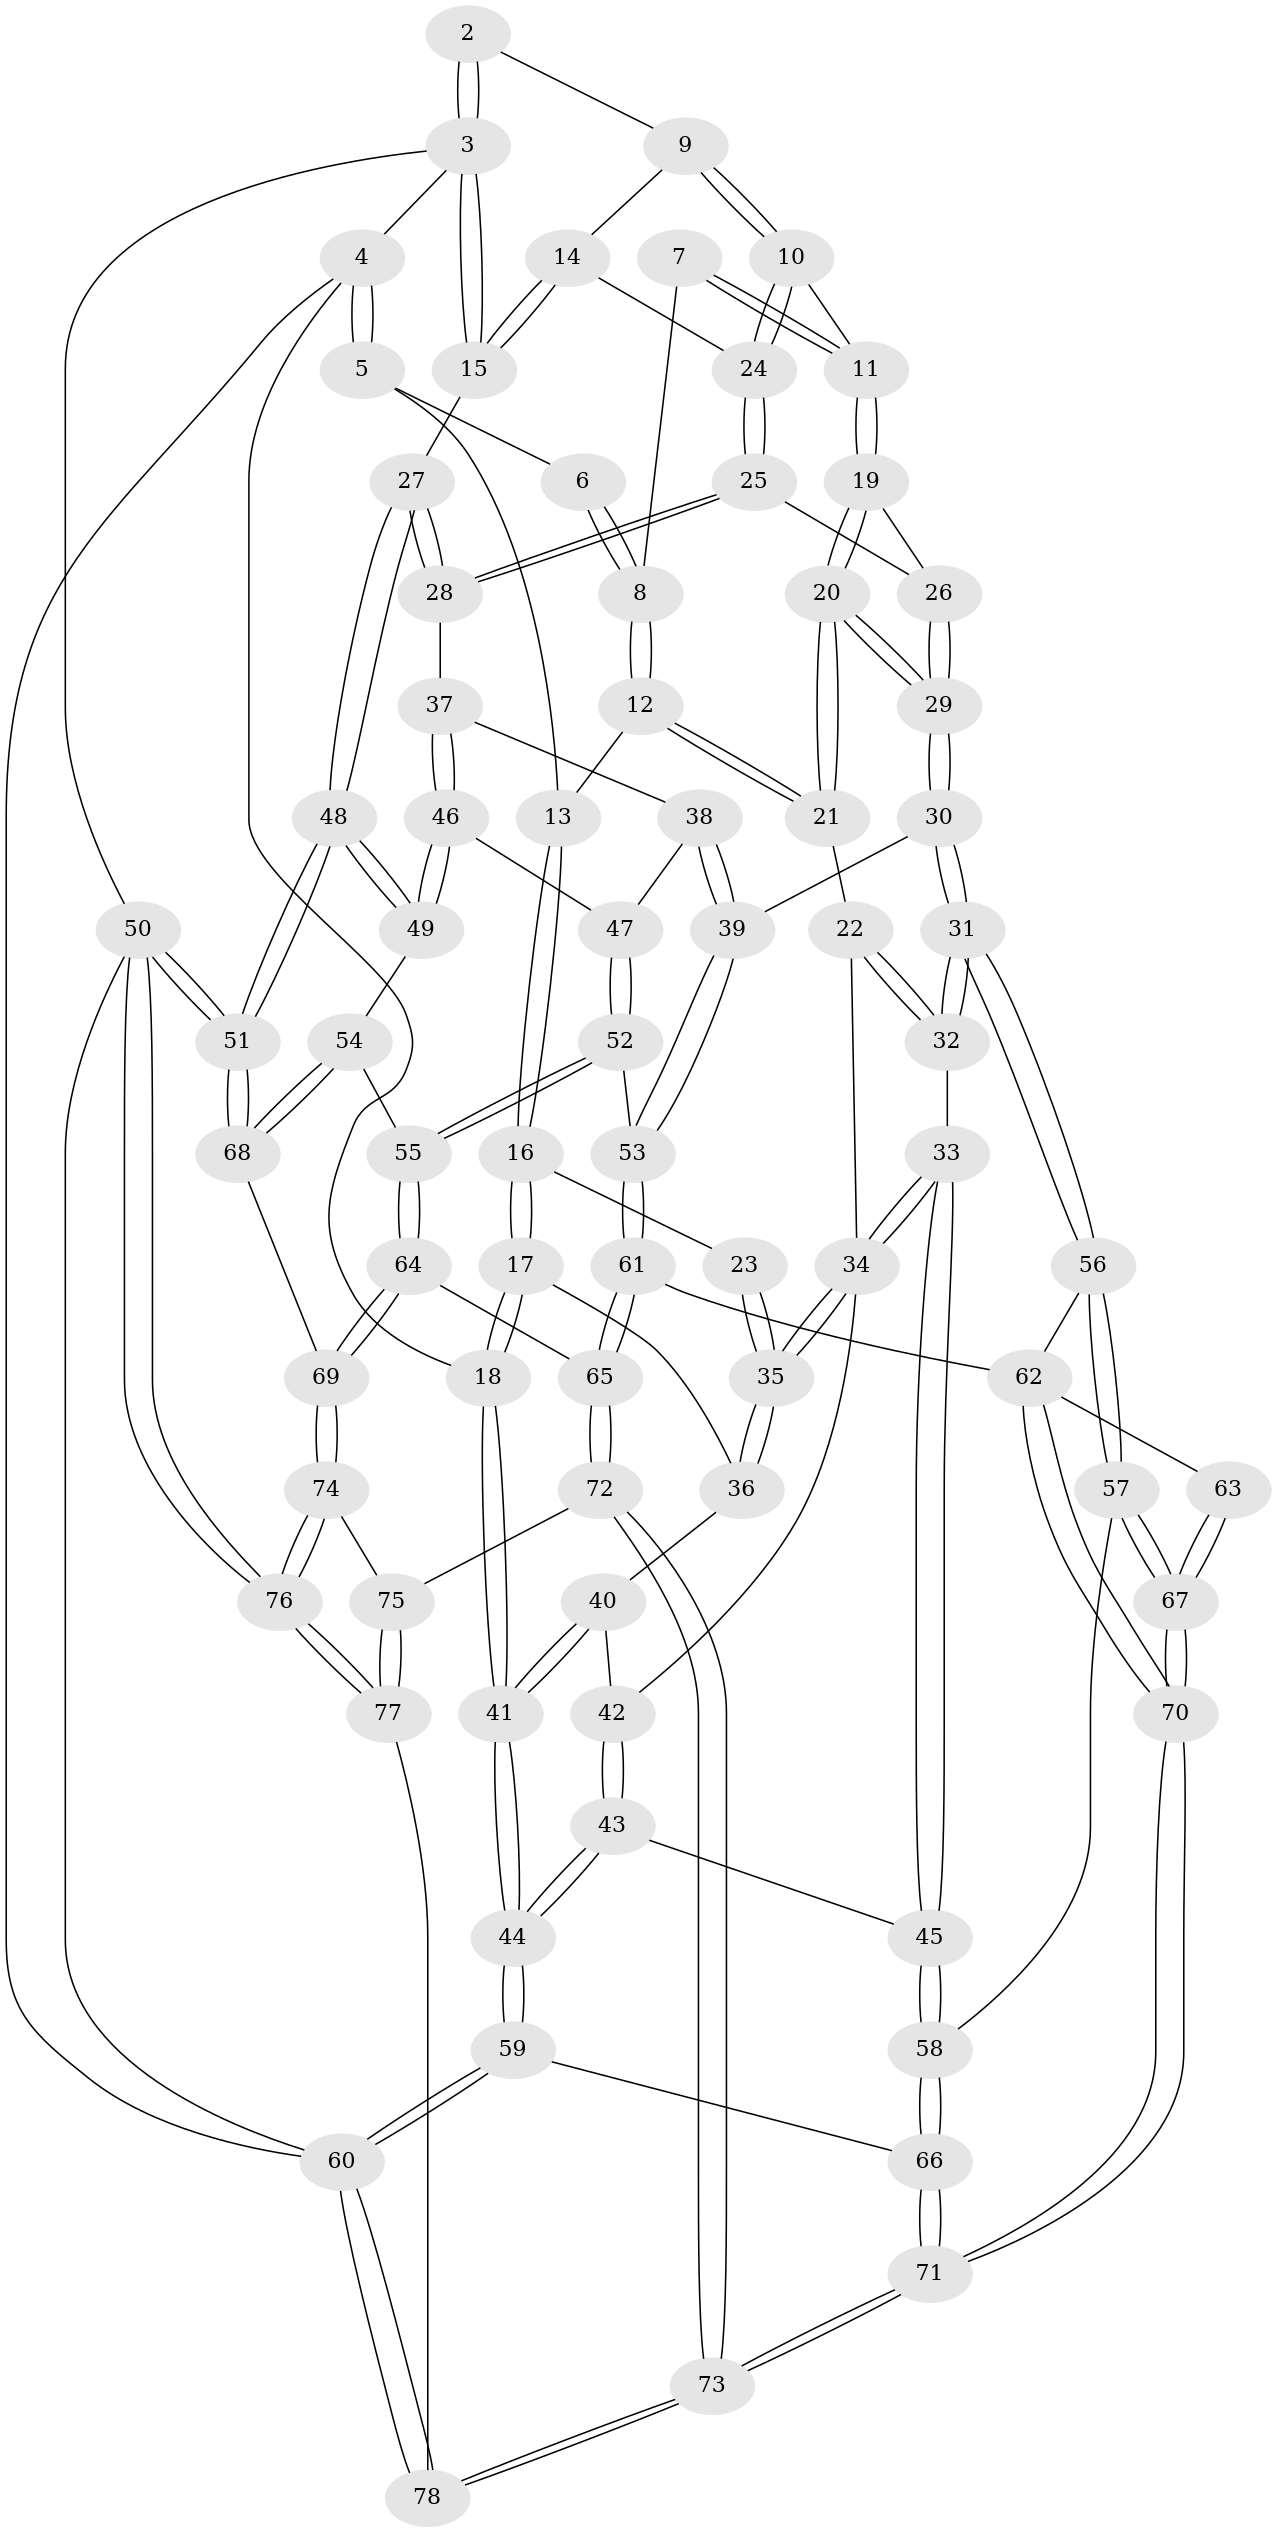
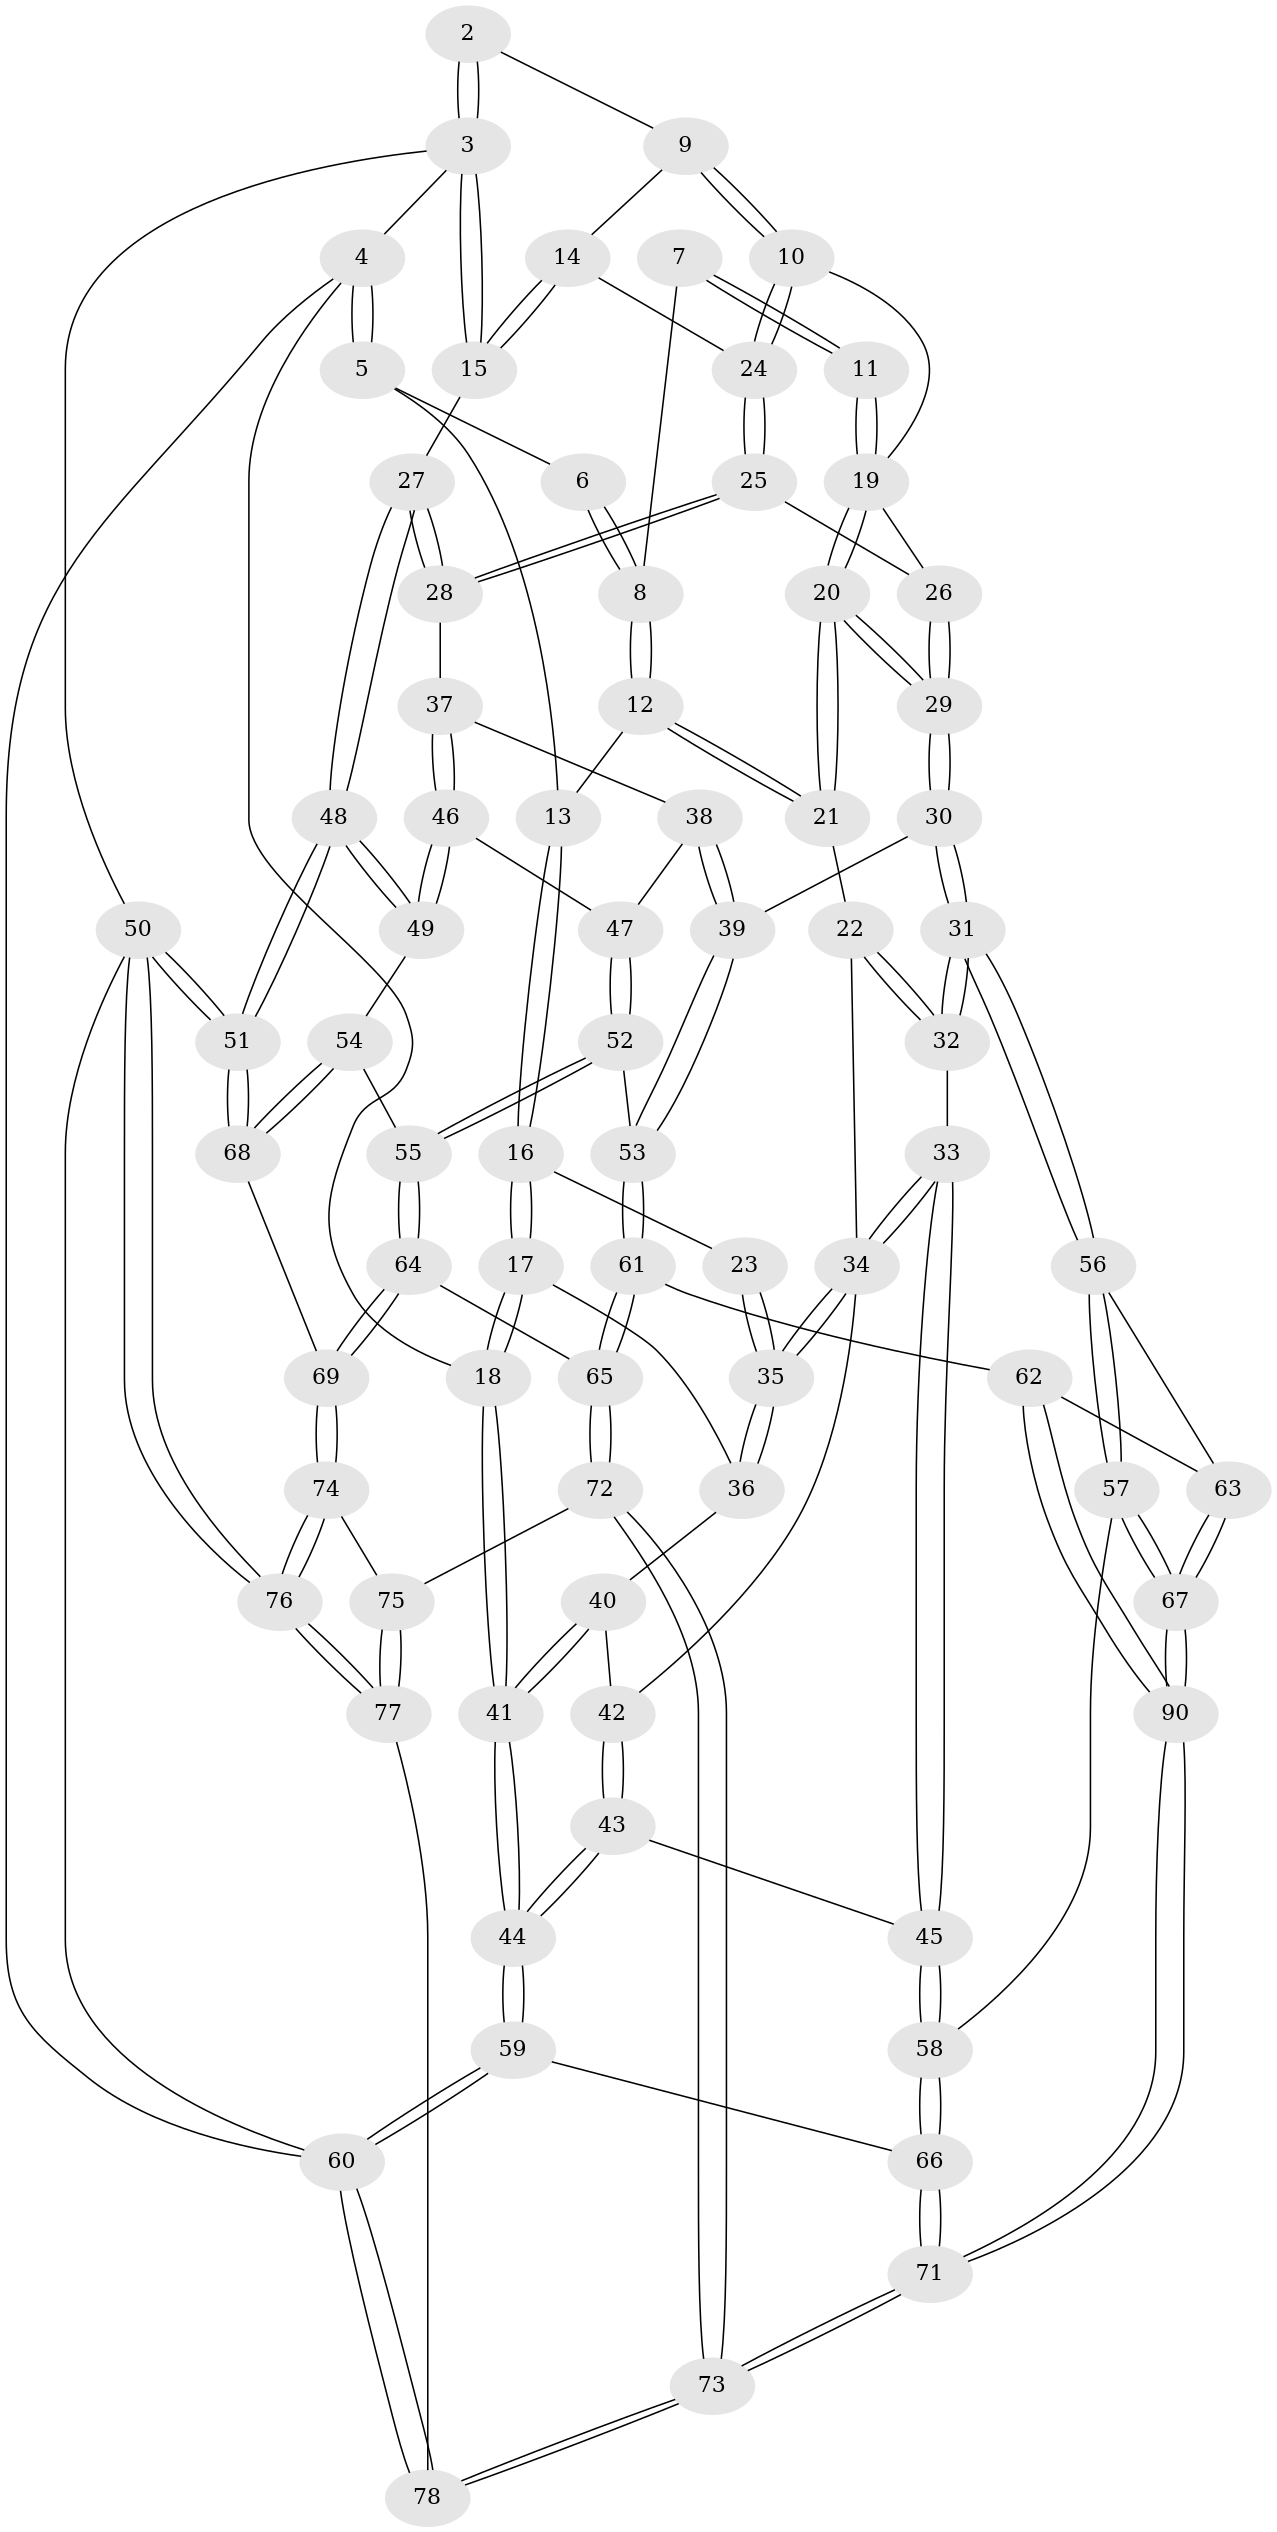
(829, 314) -> (924, 346)
(1062, 1322) -> (1161, 1378)
(1176, 1714) -> (1176, 1714)
